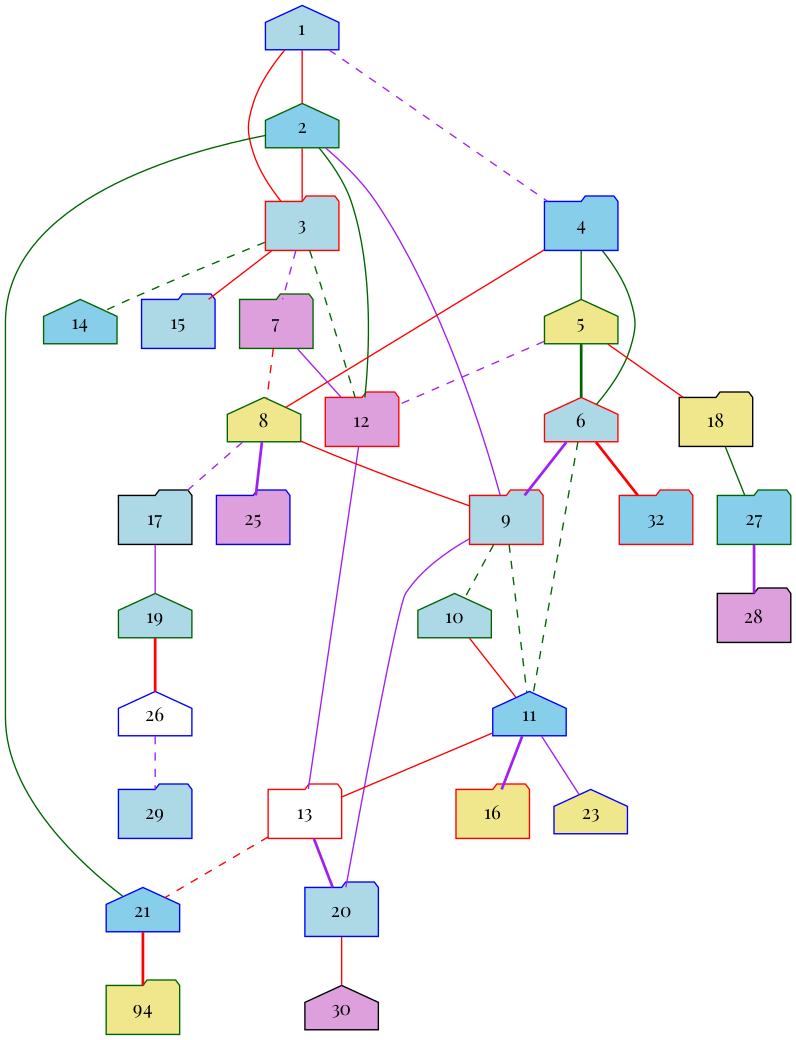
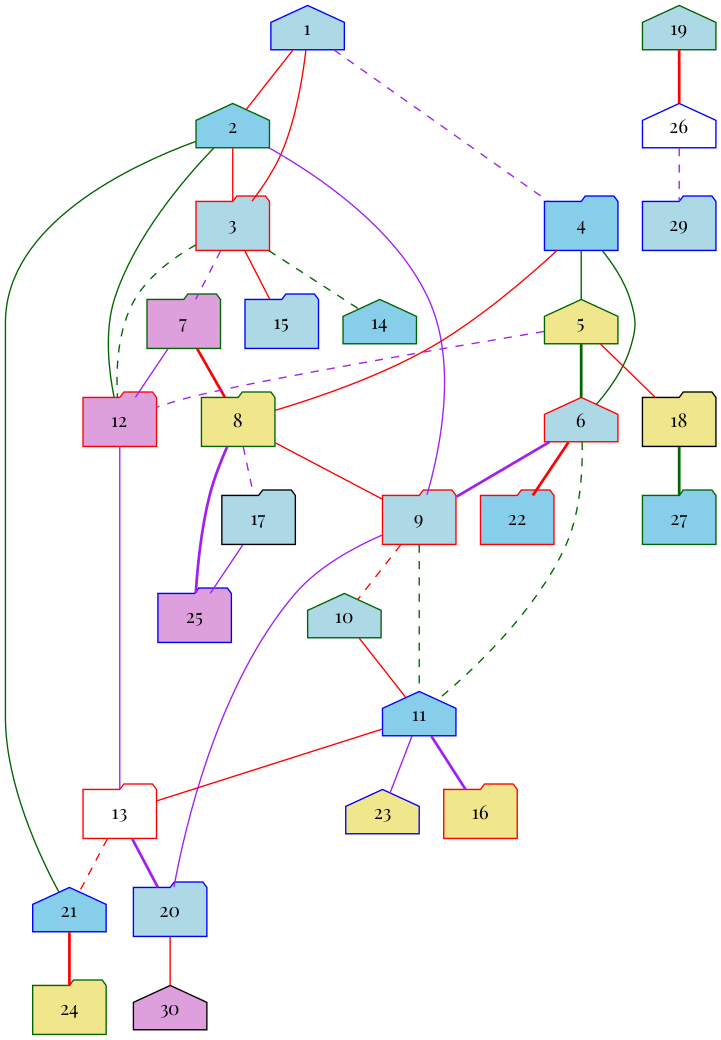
(270, 374) -> (211, 373)
(264, 422) -> (238, 422)
(735, 471) -> (679, 471)
(656, 520) -> (517, 520)
(155, 569) -> (227, 569)
(479, 571) -> (379, 572)
(754, 618) -> none
(143, 1010) -> (69, 1010)
